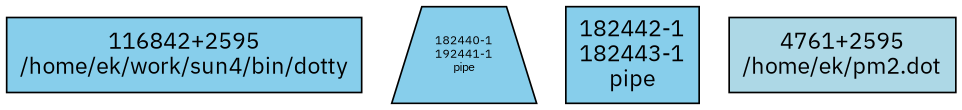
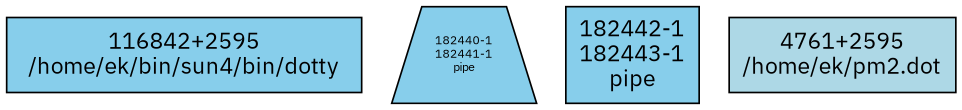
(184, 55) -> (184, 55)
(464, 55) -> (464, 55)
